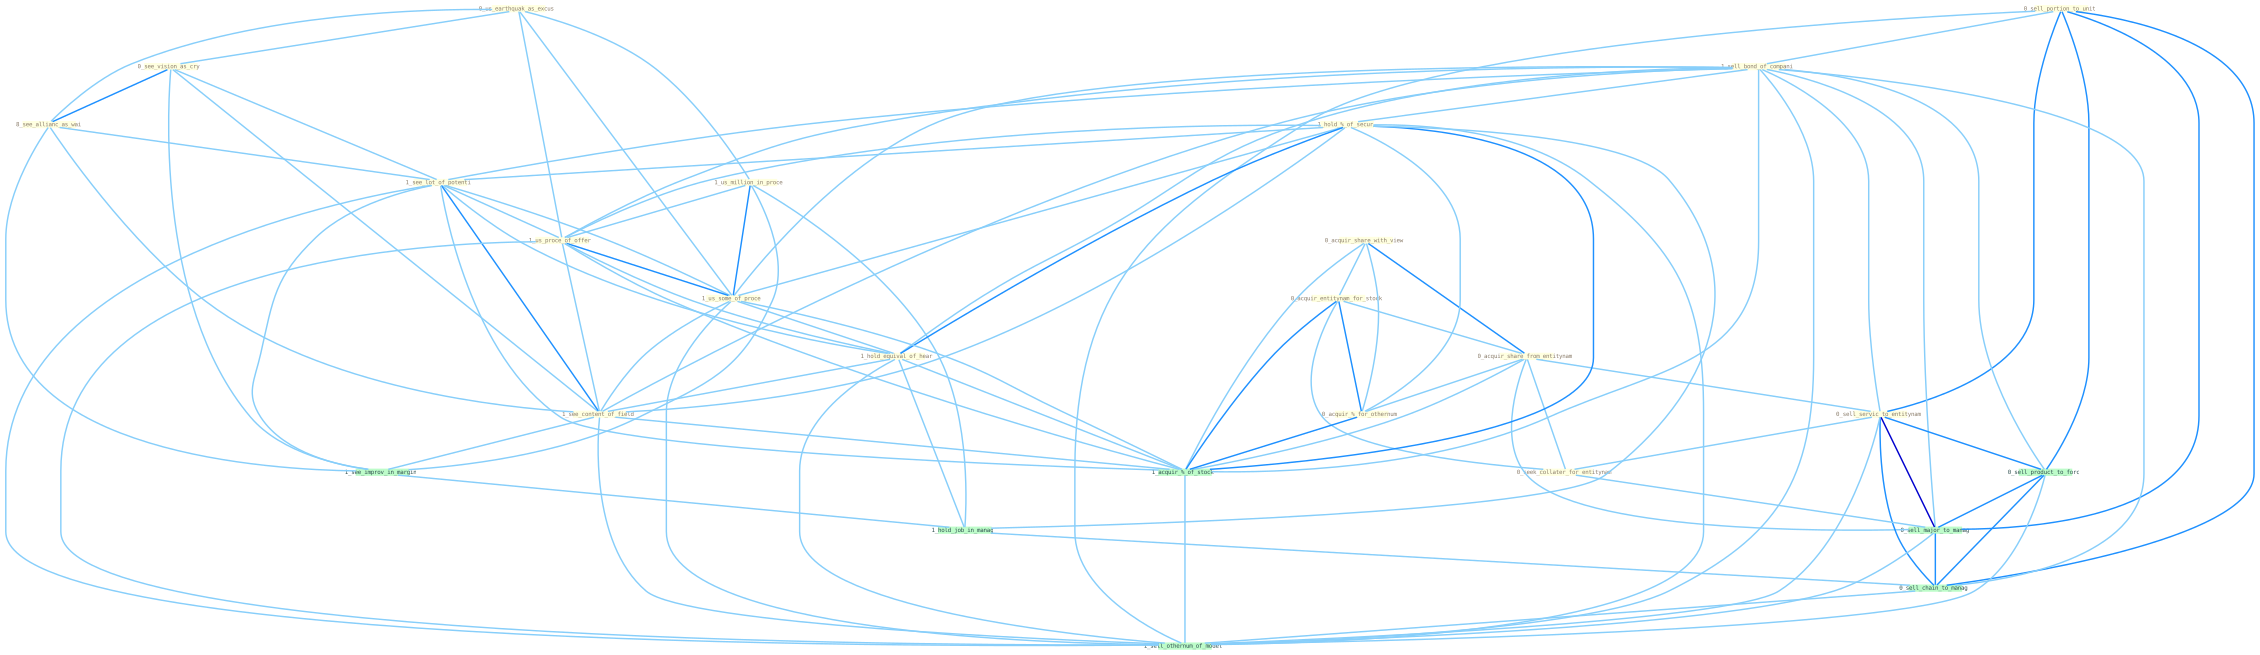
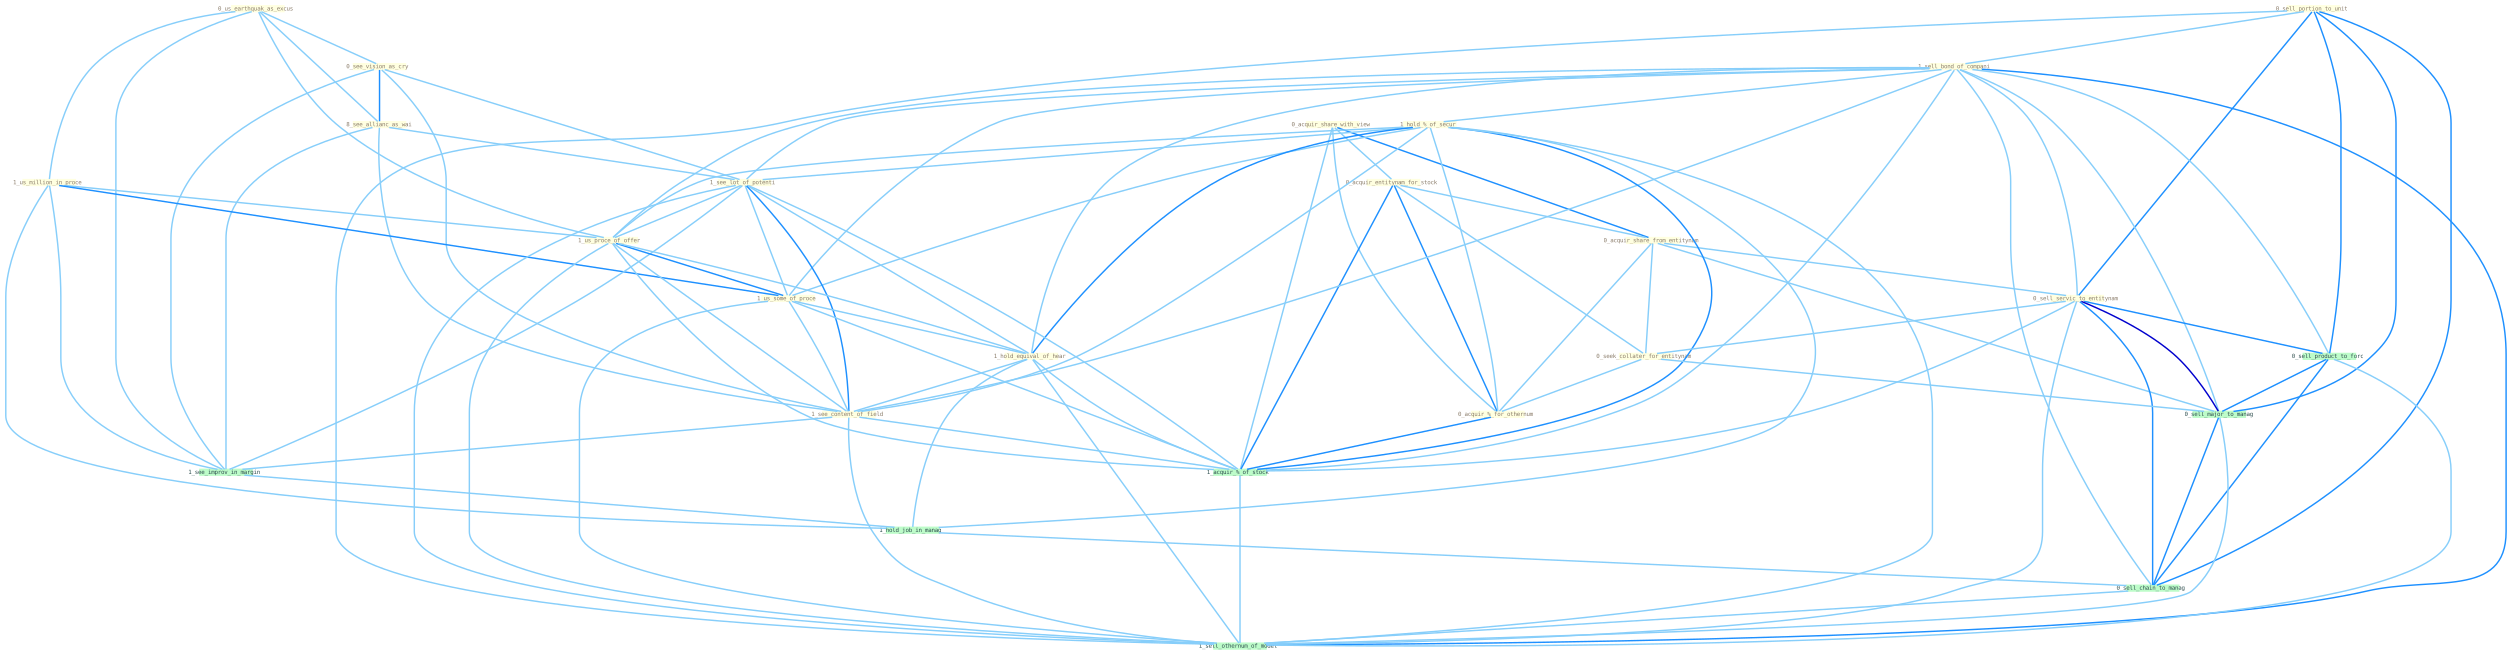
(631, 161) -> (116, 228)
none -> (1572, 385)
(1364, 429) -> (1682, 438)
(1727, 556) -> (2417, 585)
